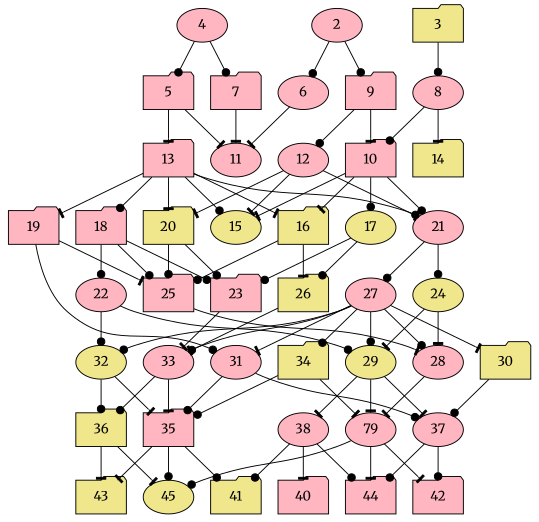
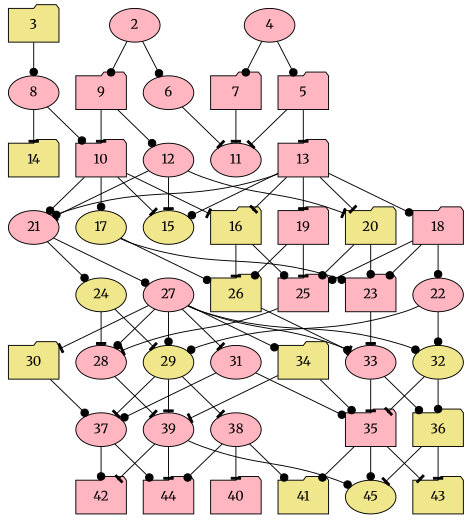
(94, 328) -> (274, 257)
(371, 430) -> (169, 430)
